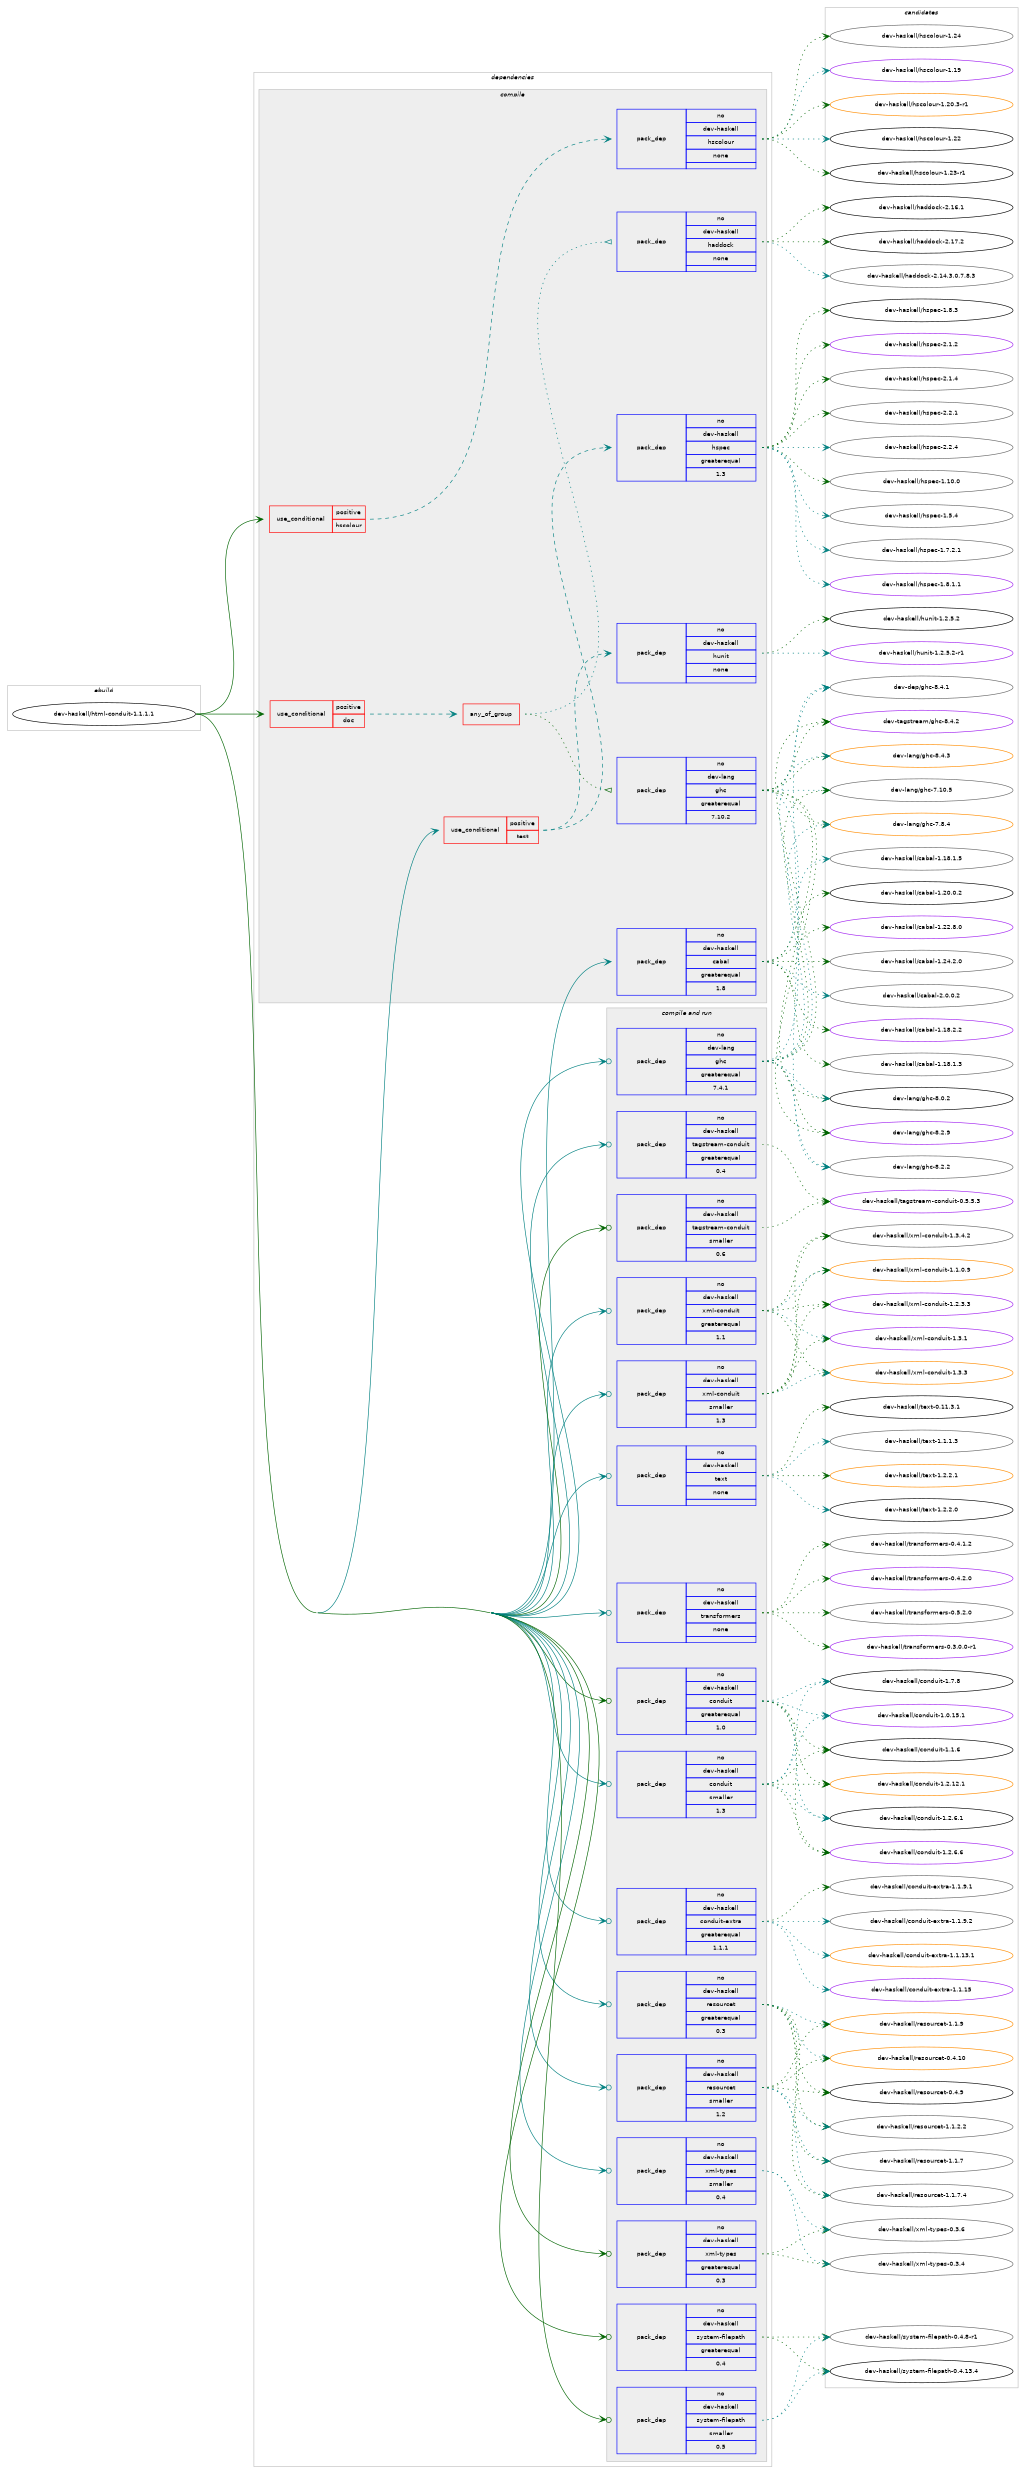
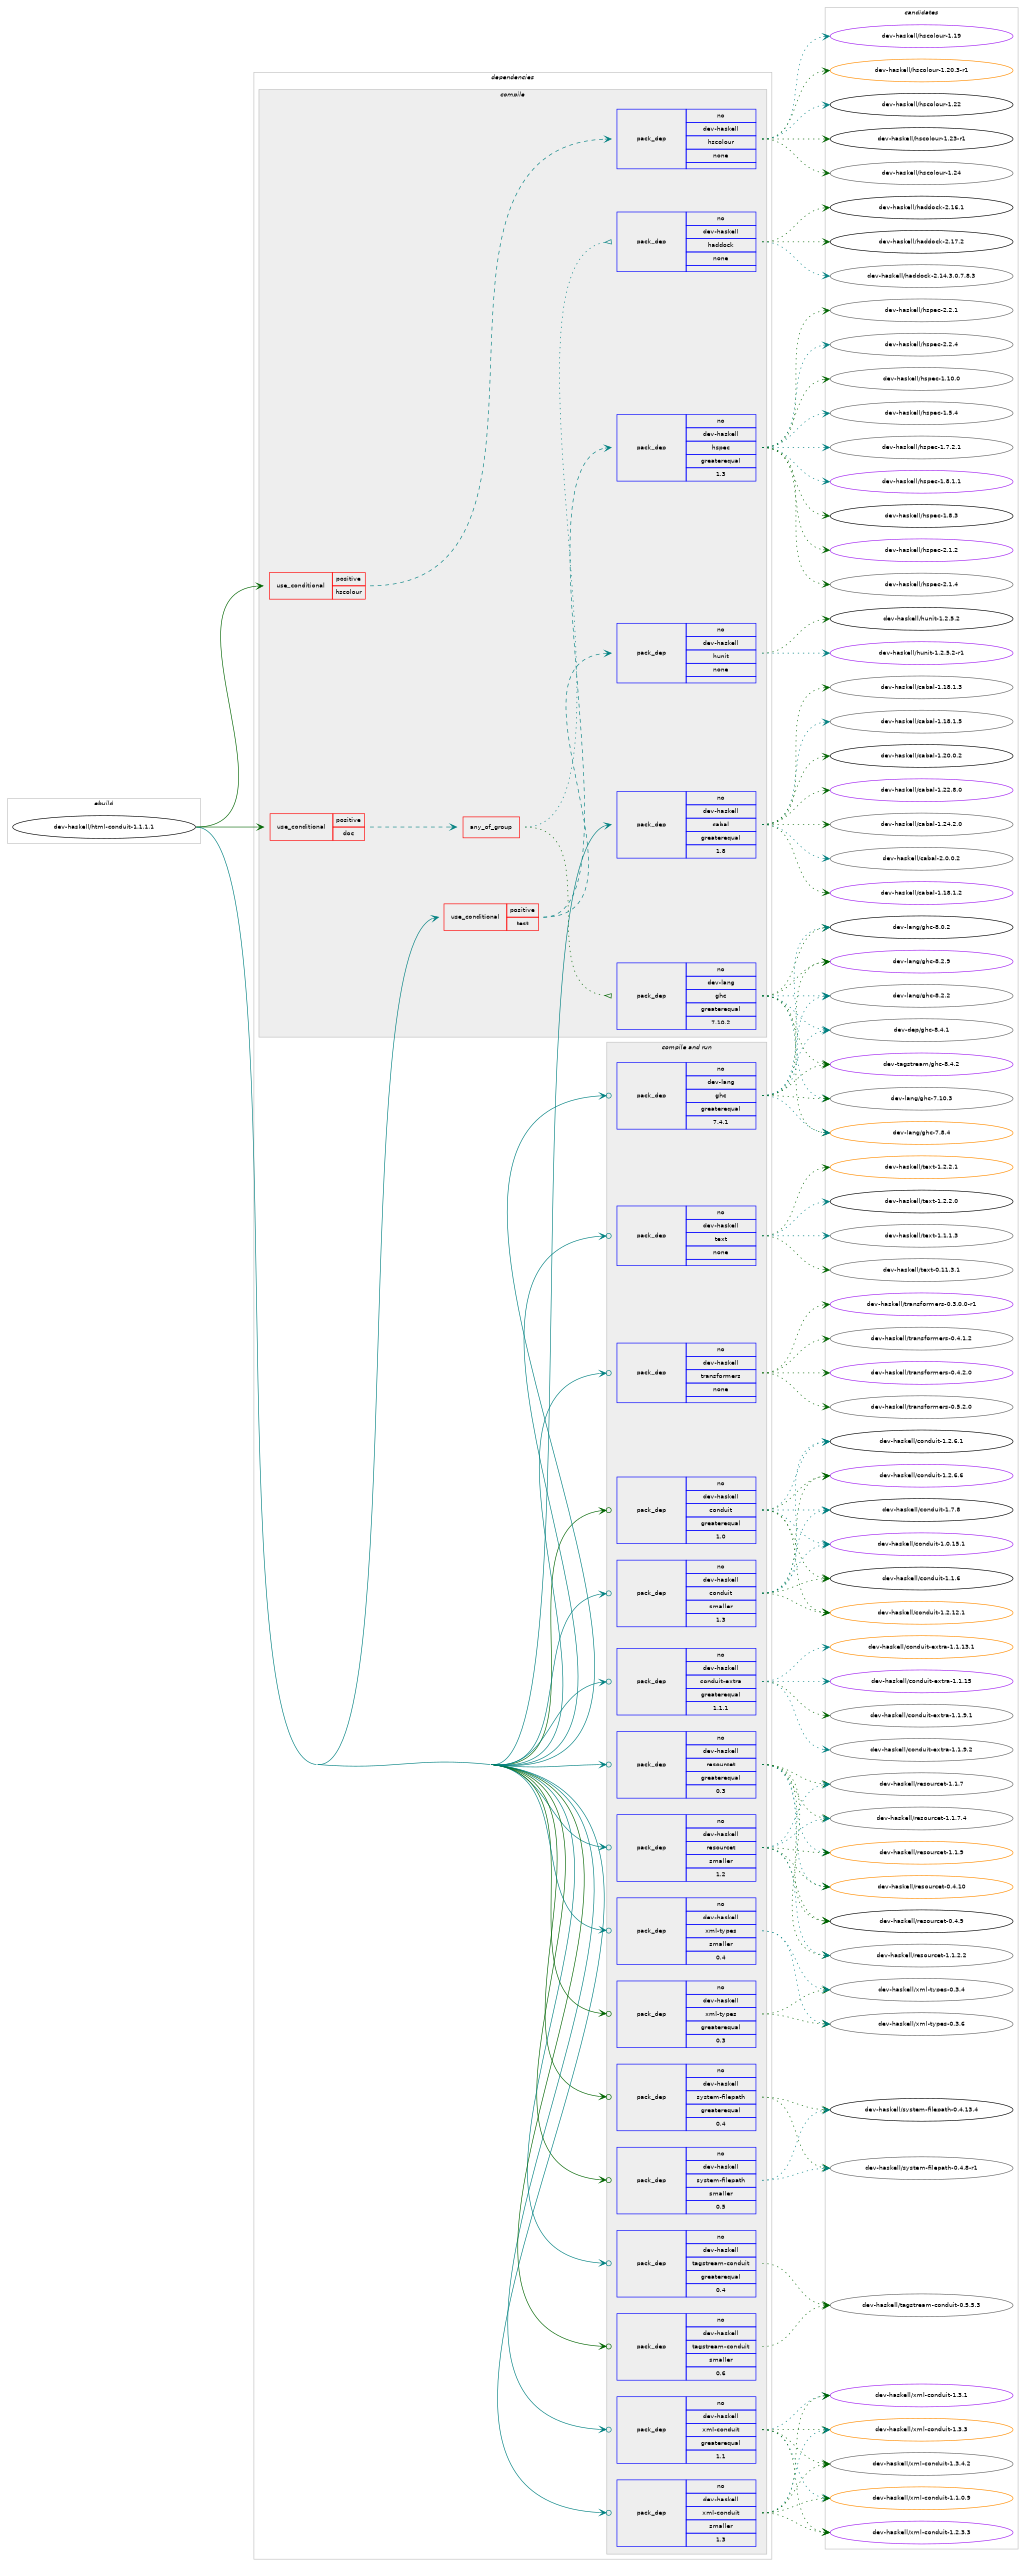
(922, 756) -> none
(922, 790) -> (922, 1099)
(922, 1030) -> (922, 893)
(922, 1202) -> (922, 2305)
(922, 1407) -> (922, 1270)
